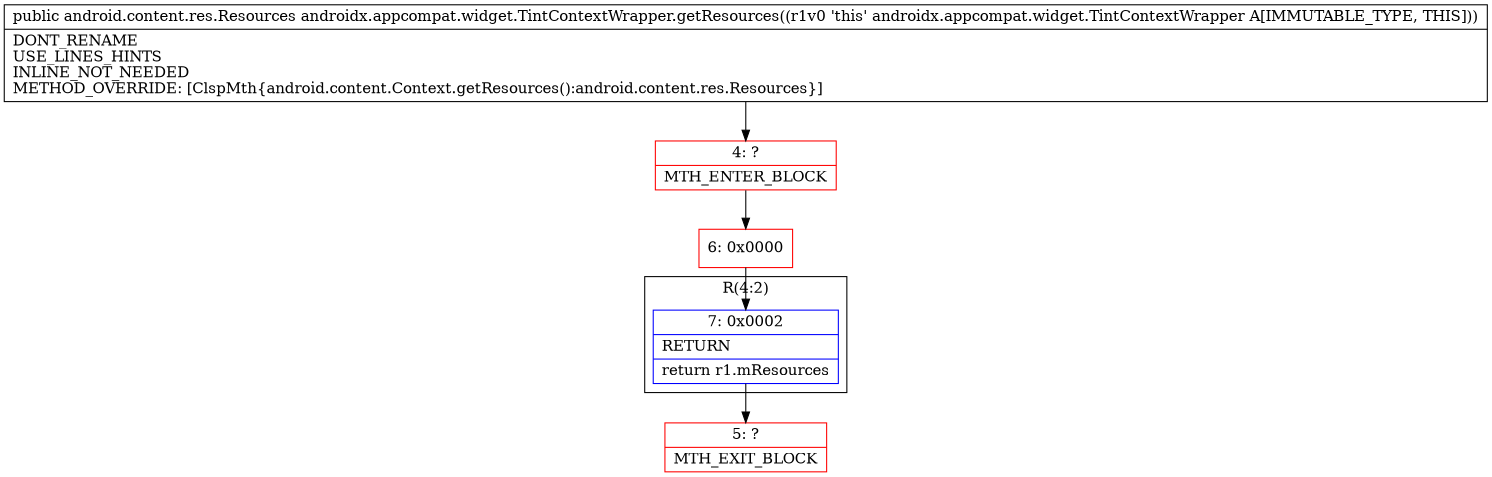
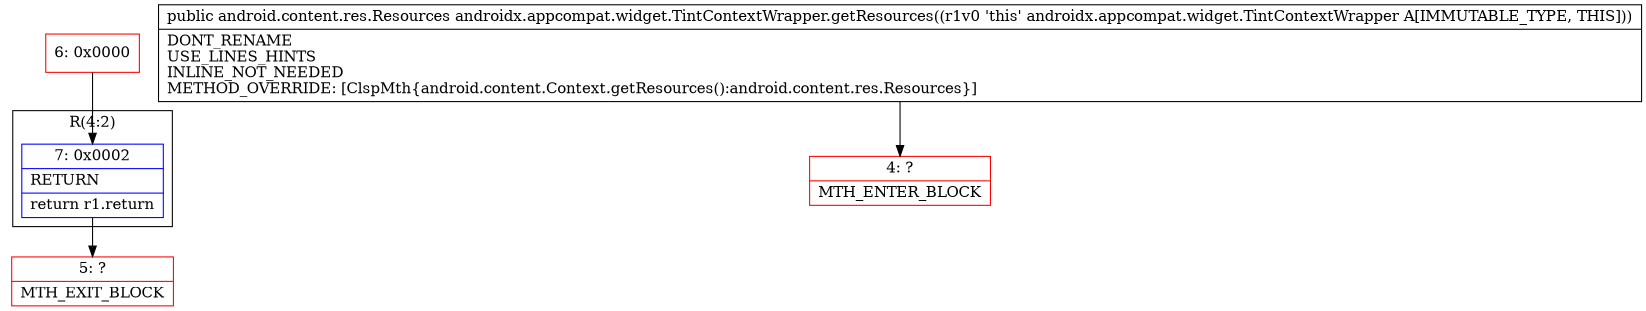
(746, 204) -> none
(746, 371) -> (93, 205)
